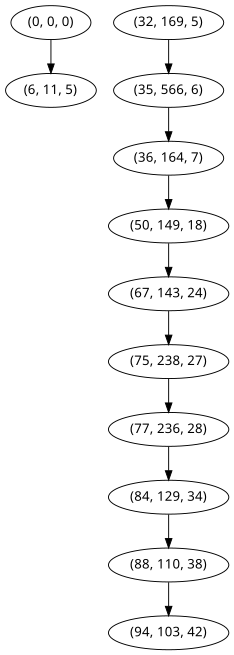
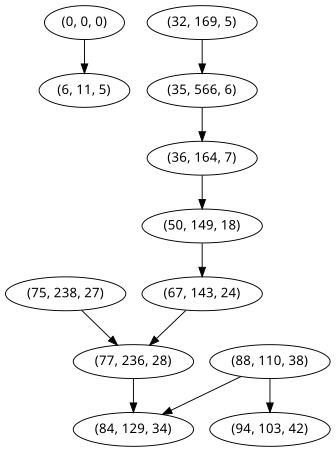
(169, 323) -> (171, 324)
(169, 526) -> (206, 393)
